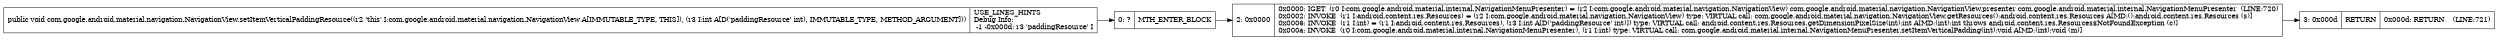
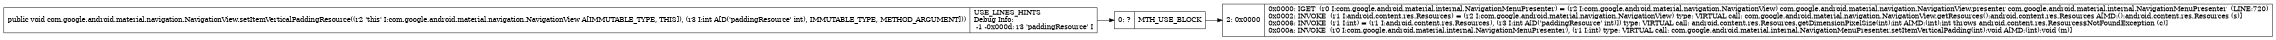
(1175, 20) -> (1170, 20)
(2397, 20) -> none
